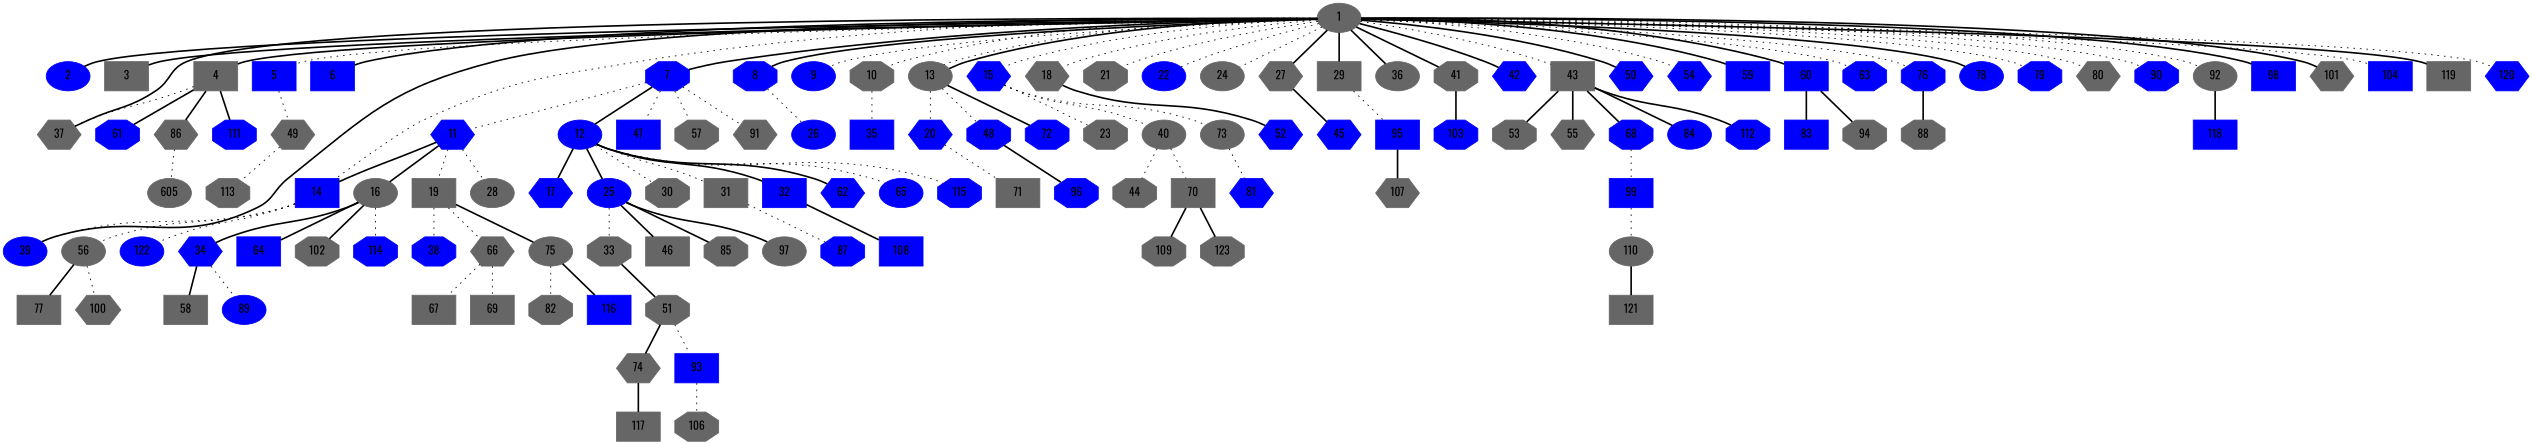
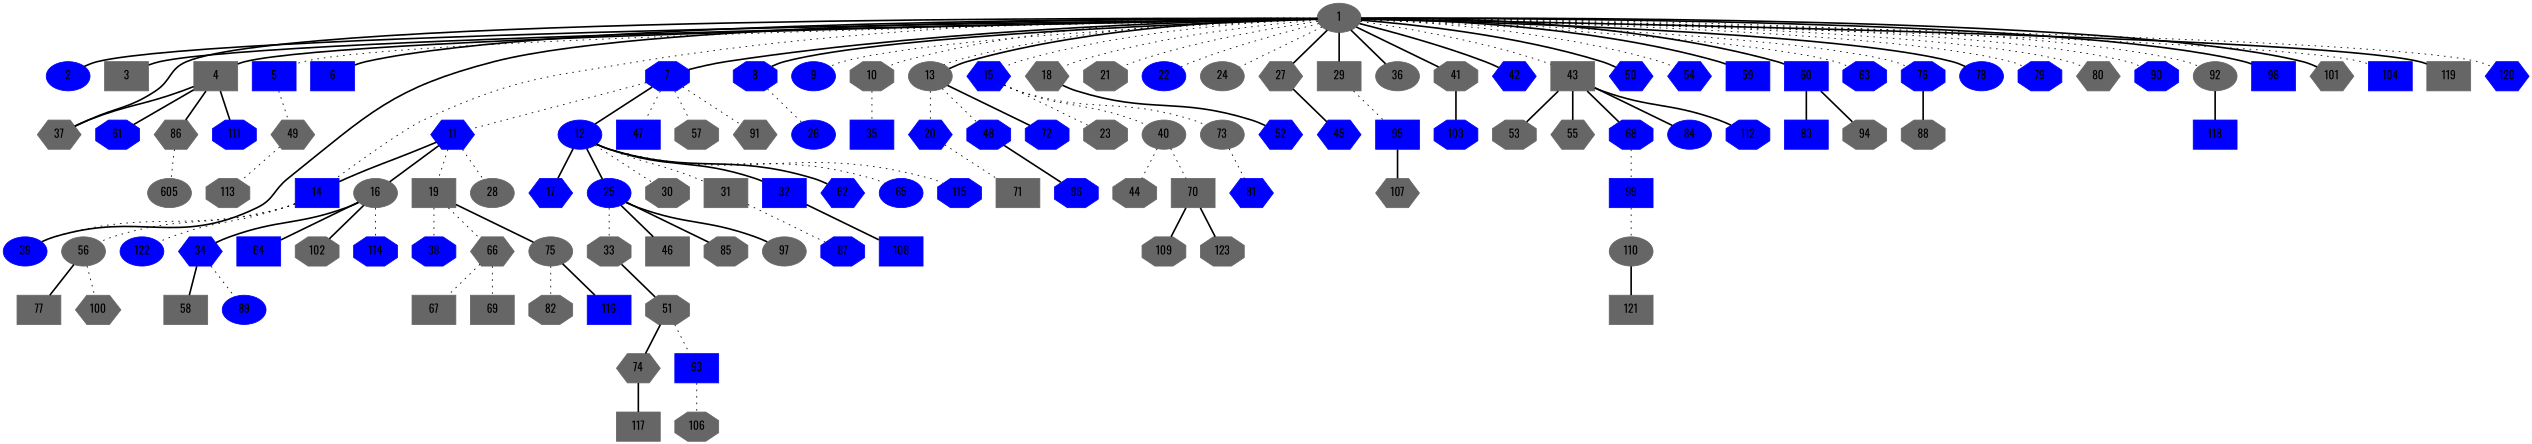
(149, 101) -> (149, 101)
